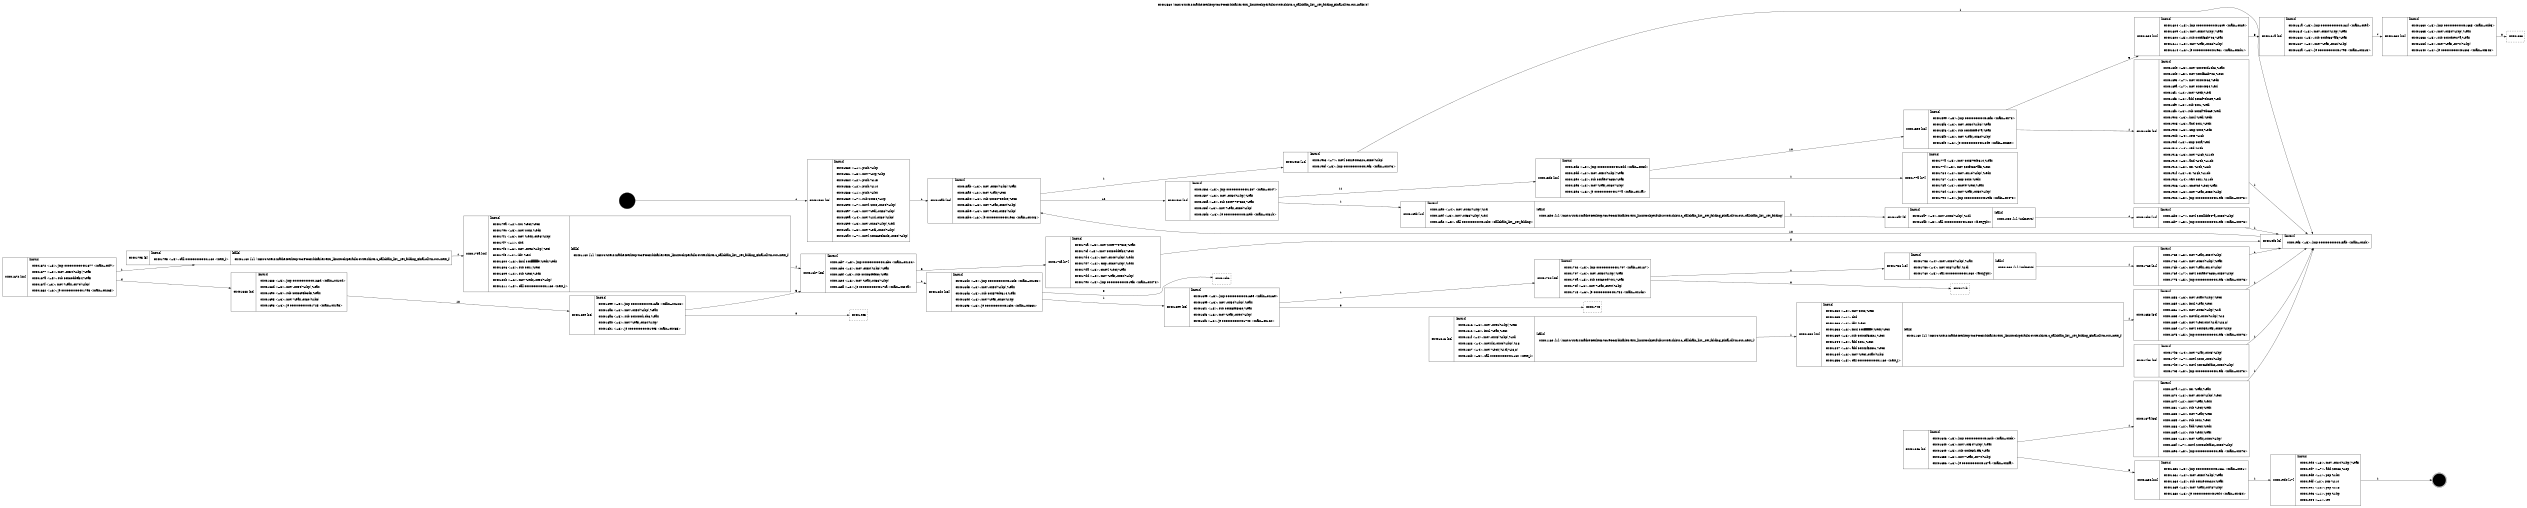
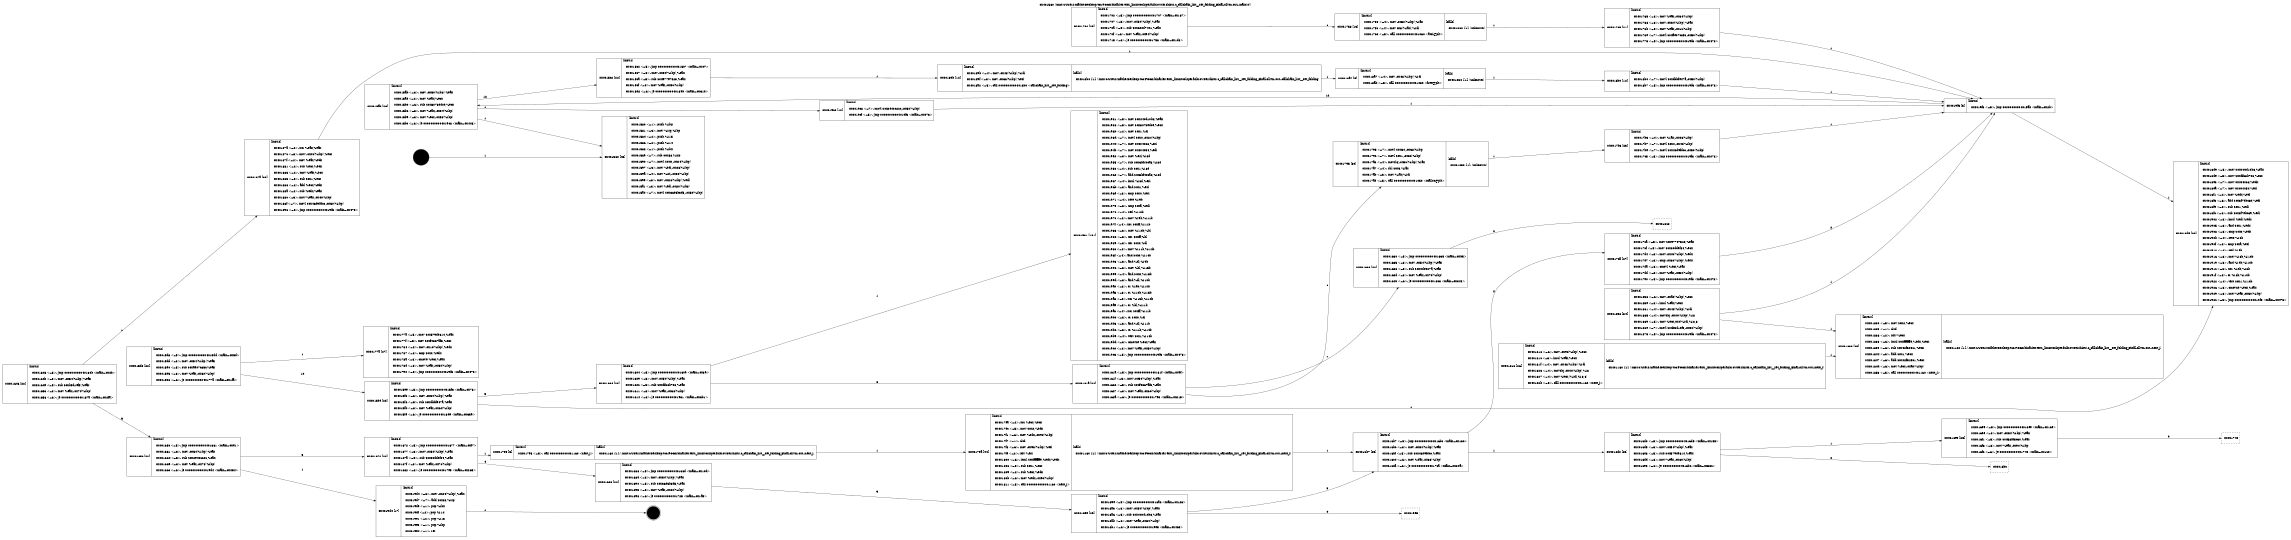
none -> (1411, 164)
(1406, 190) -> none
(918, 201) -> (539, 132)
(2278, 208) -> (2092, 157)
none -> (1129, 236)
(1960, 289) -> none
(1406, 293) -> none
(458, 302) -> (877, 492)
(2128, 320) -> (1777, 325)
none -> (301, 457)
